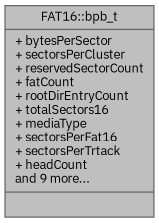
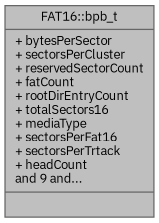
(53, 179) -> (49, 179)
